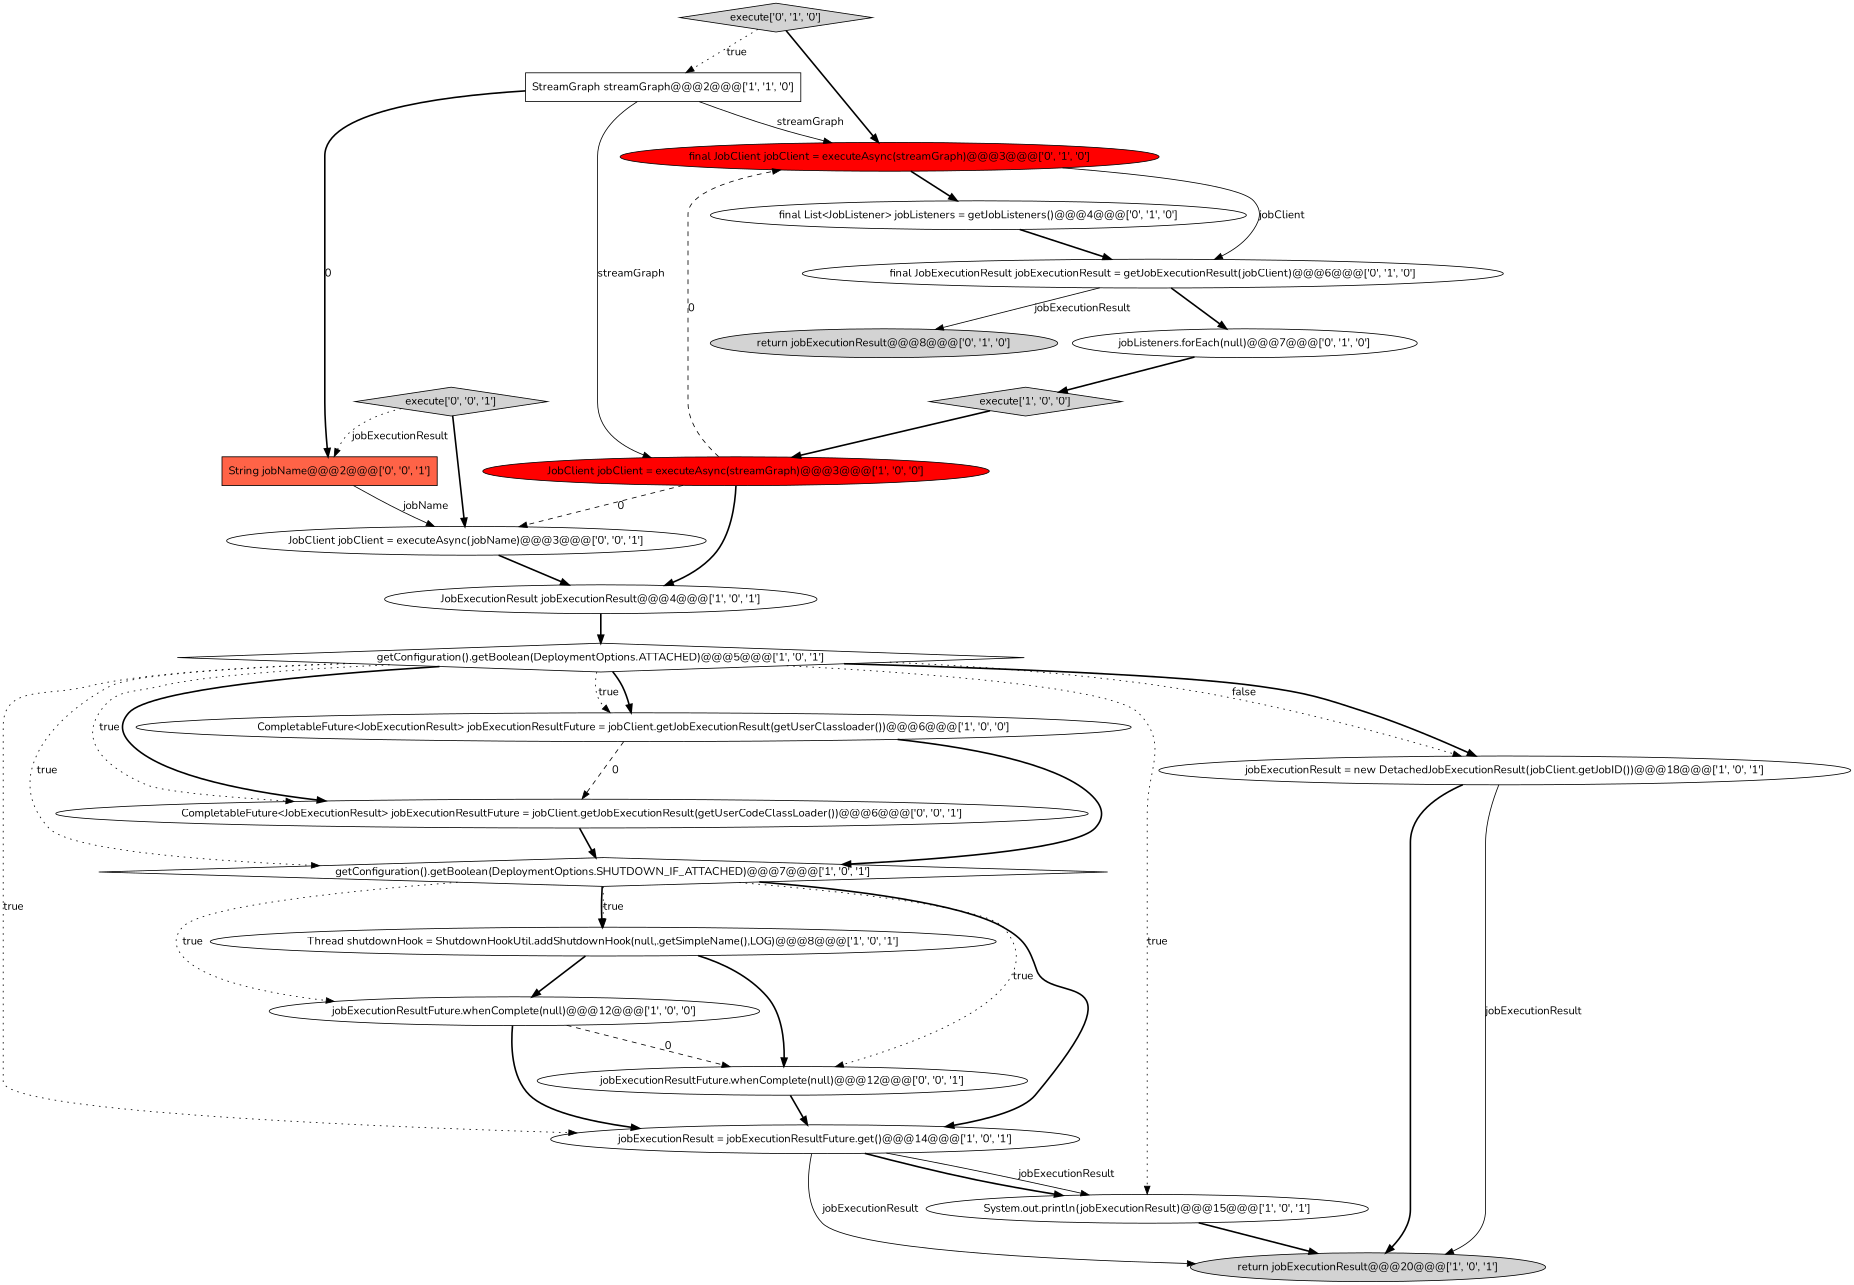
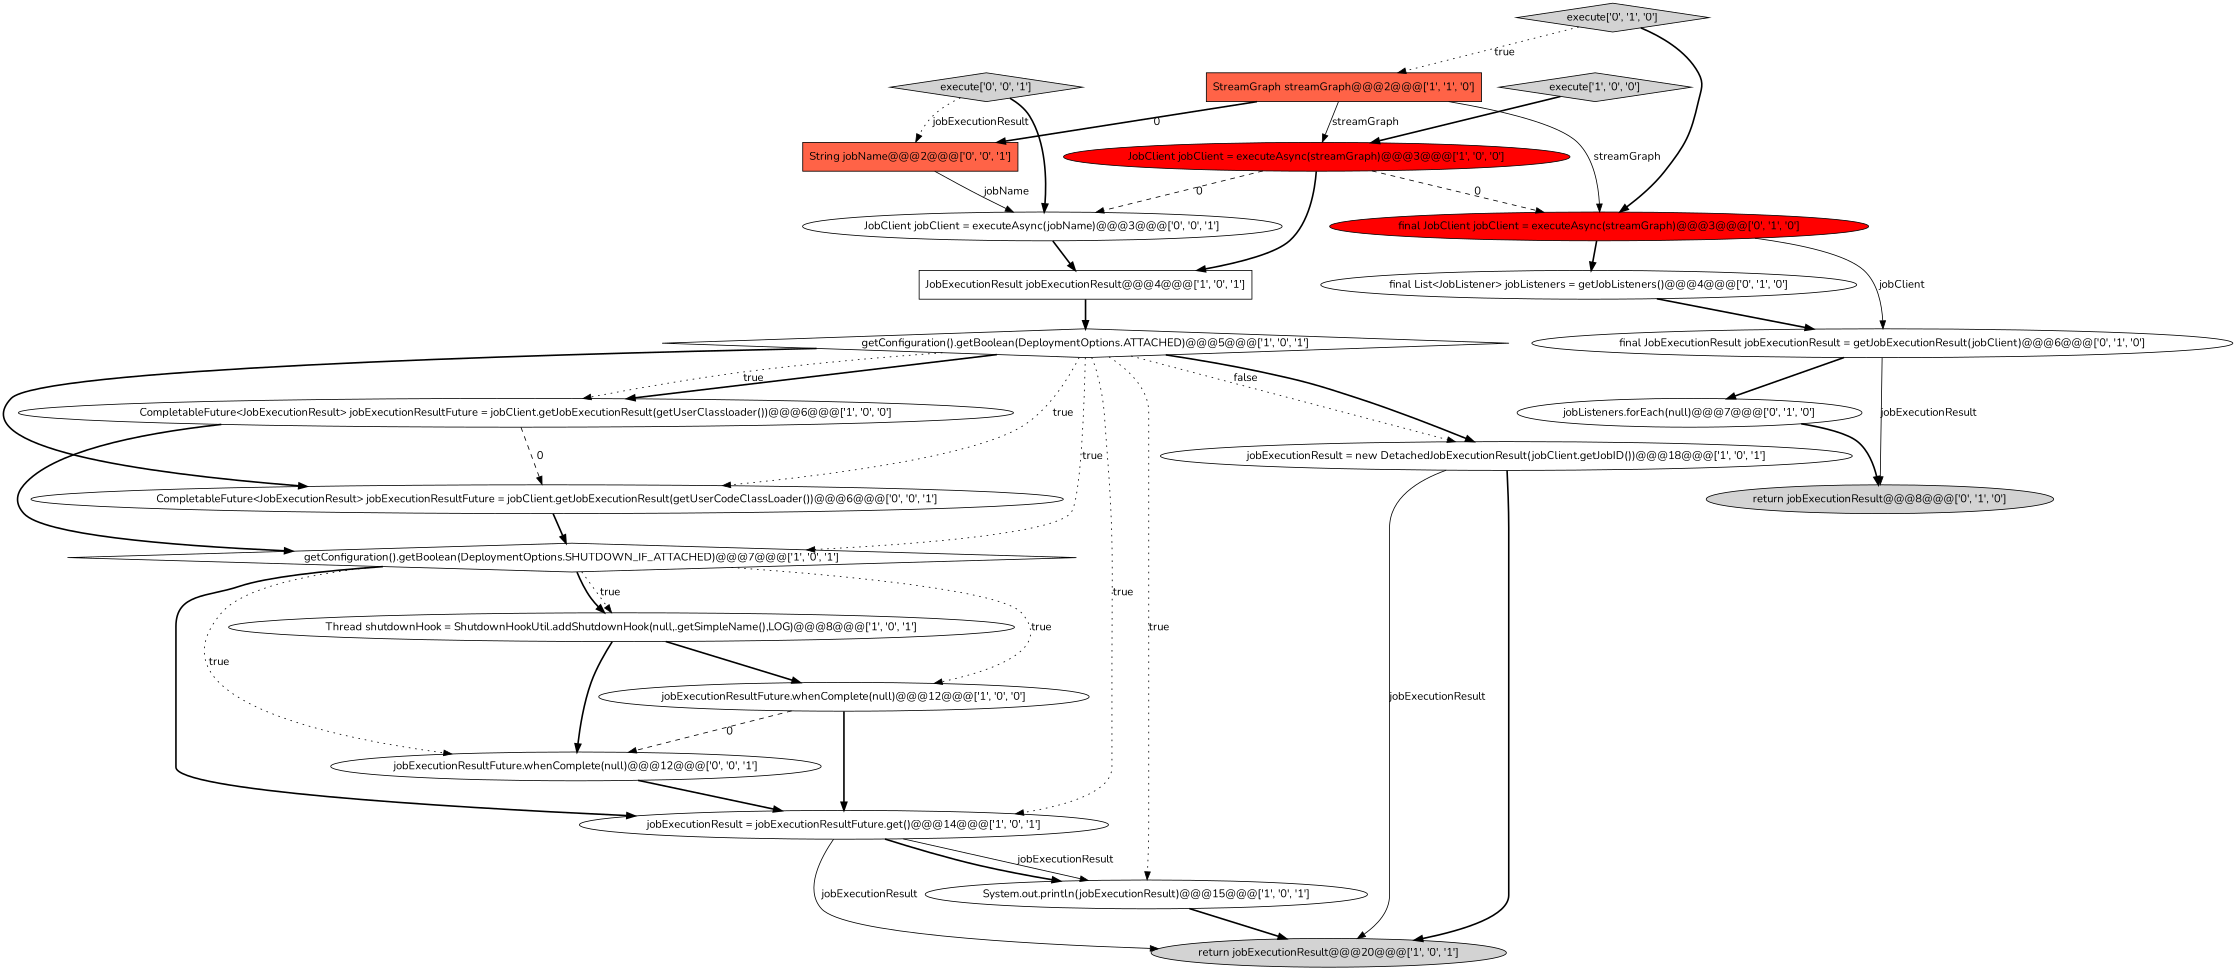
(663, 87) -> (1344, 87)
(1131, 374) -> (1849, 437)
(601, 599) -> (1086, 285)
